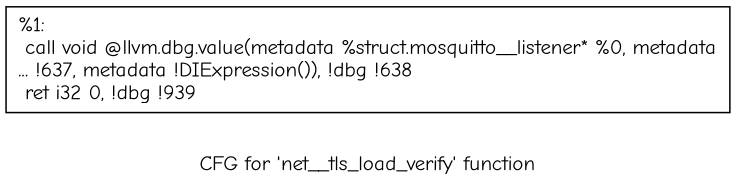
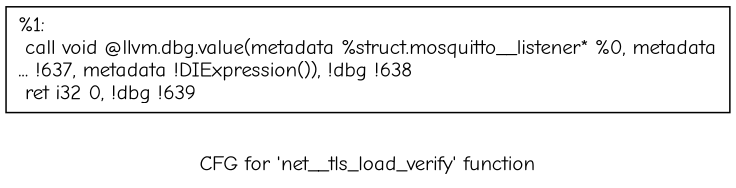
(107, 93) -> (107, 93)
